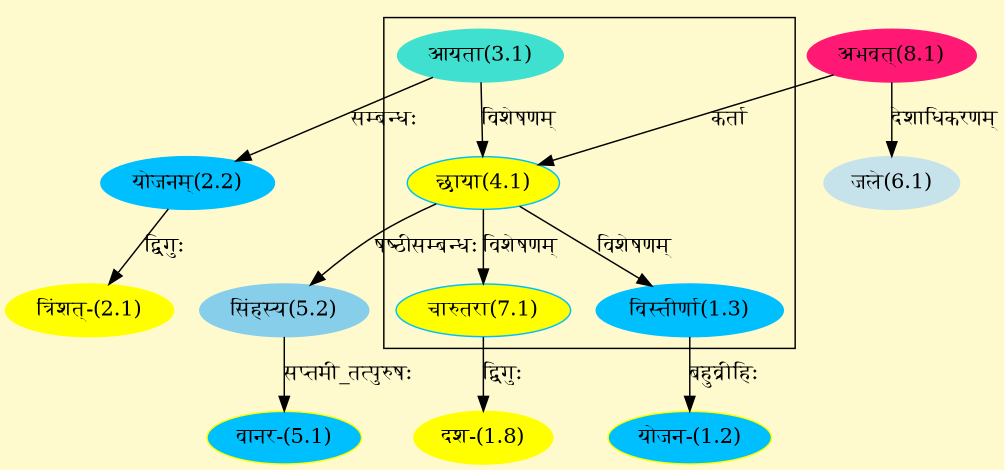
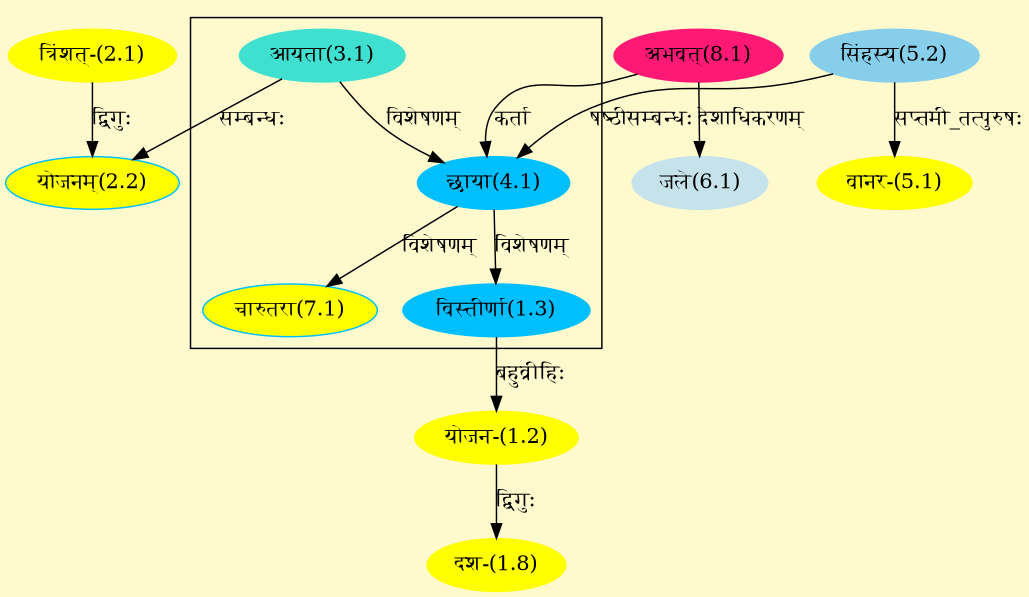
(188, 183) -> (92, 183)
(483, 183) -> (494, 183)
(373, 237) -> (674, 89)
(143, 241) -> (92, 112)
(483, 367) -> (496, 494)
(284, 438) -> (895, 183)
(690, 438) -> (496, 438)
